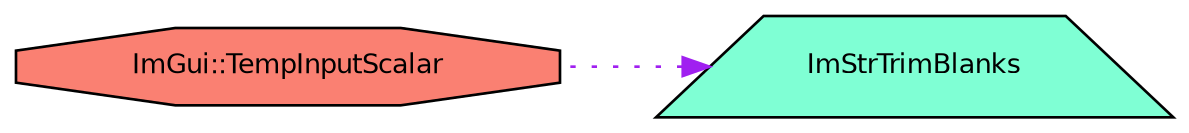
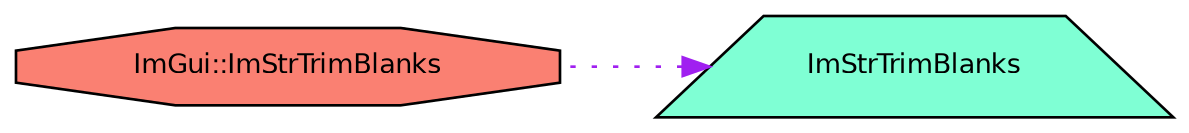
(288, 67) -> (288, 67)
